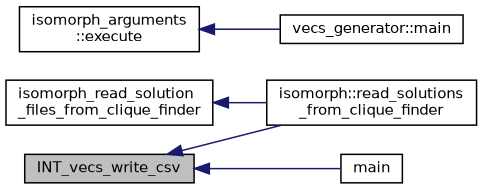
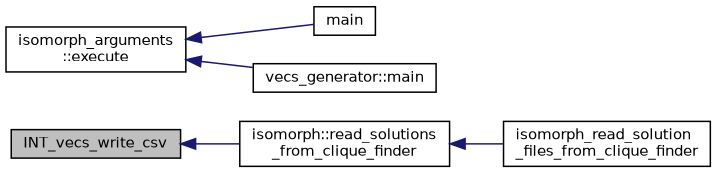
(248, 103) -> (484, 144)
(275, 169) -> (257, 31)
